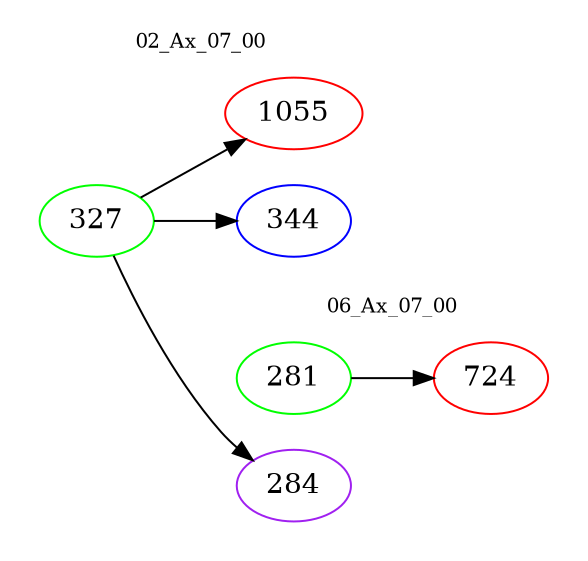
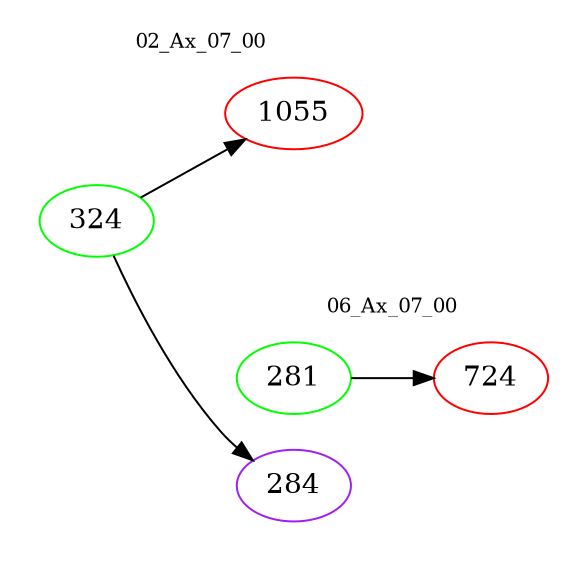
(97, 221) -> (97, 221)
(294, 221) -> none
